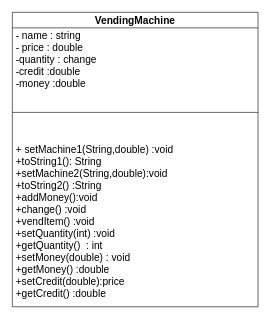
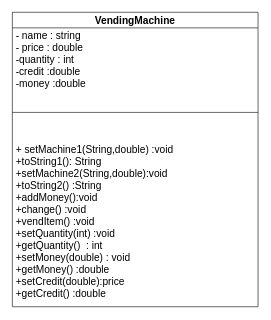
(52, 36) -> (52, 36)
